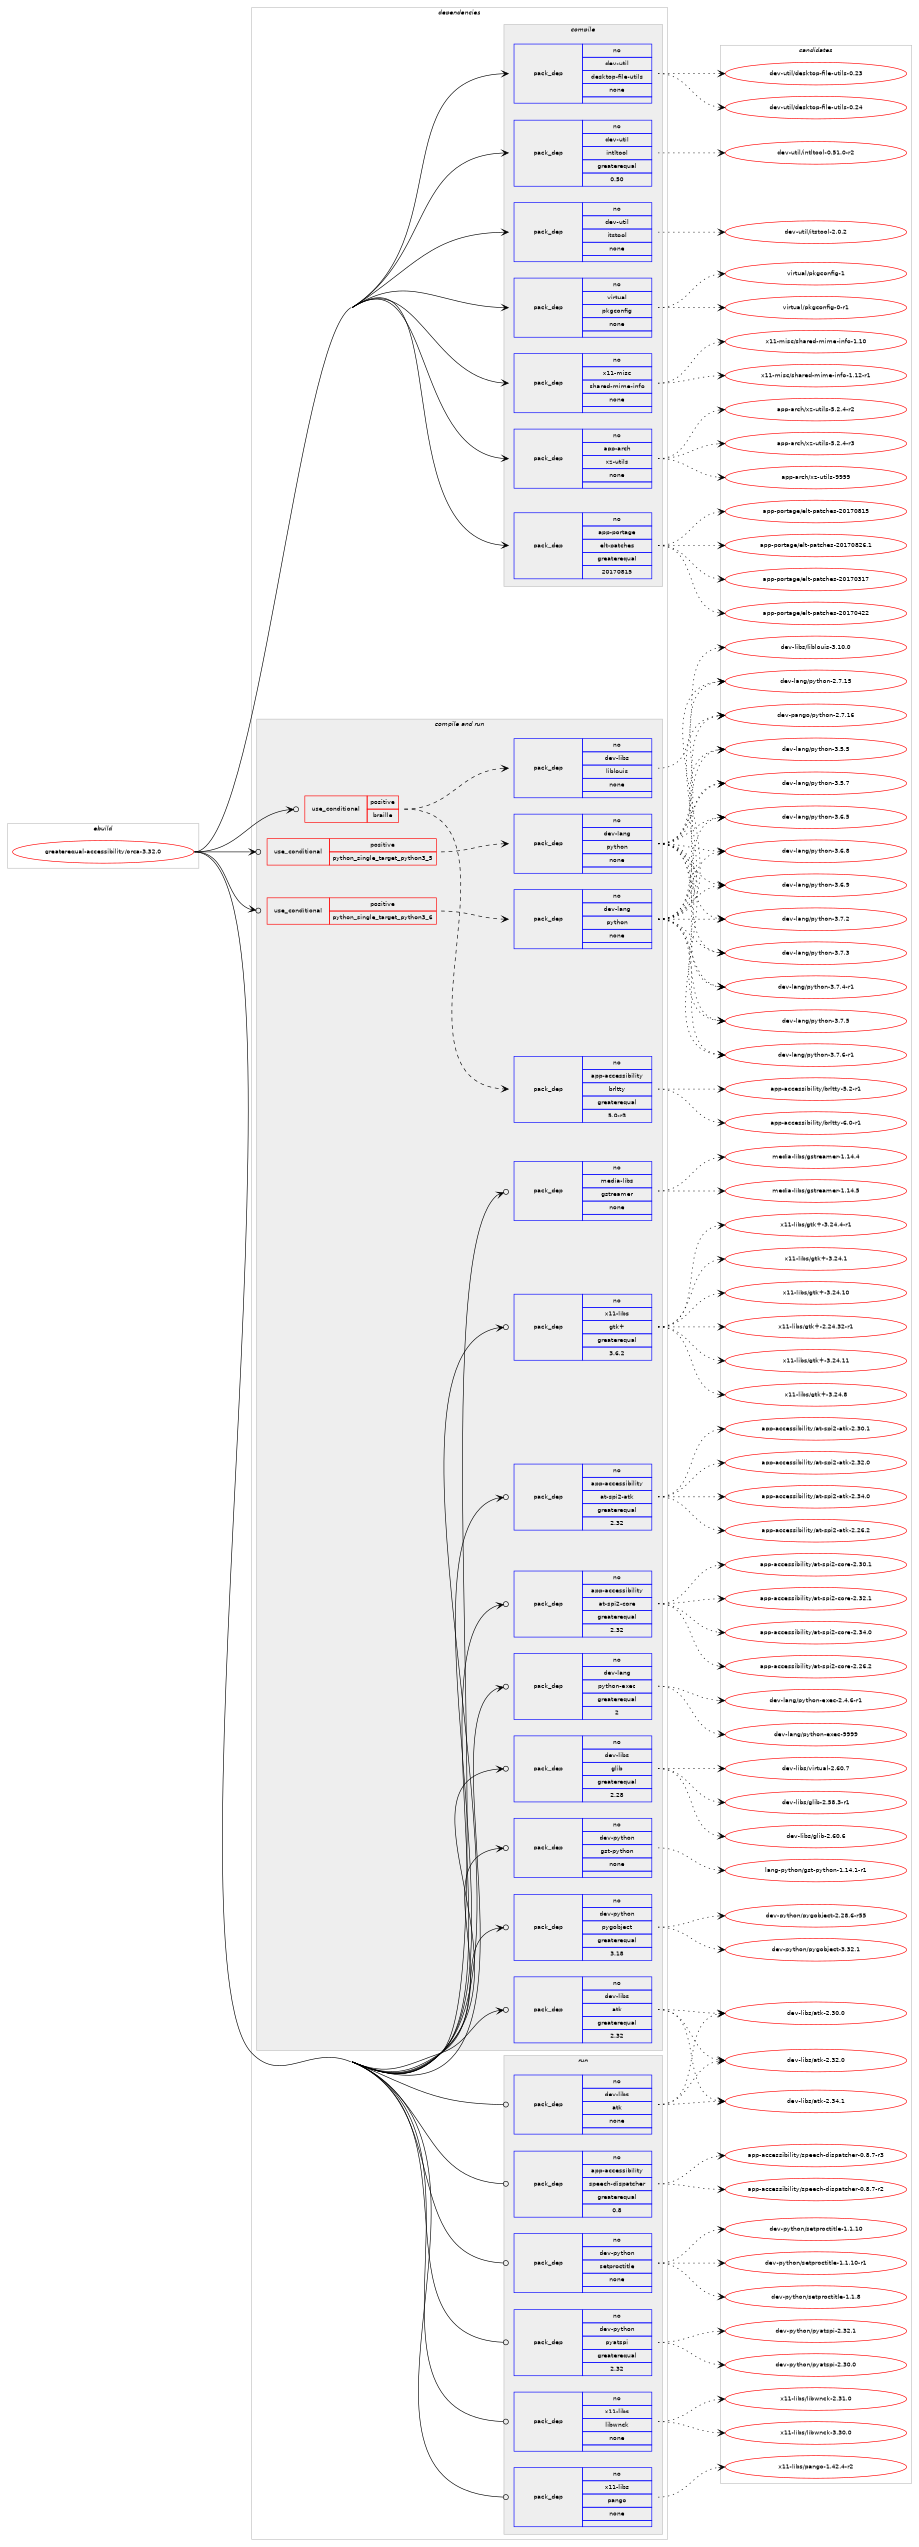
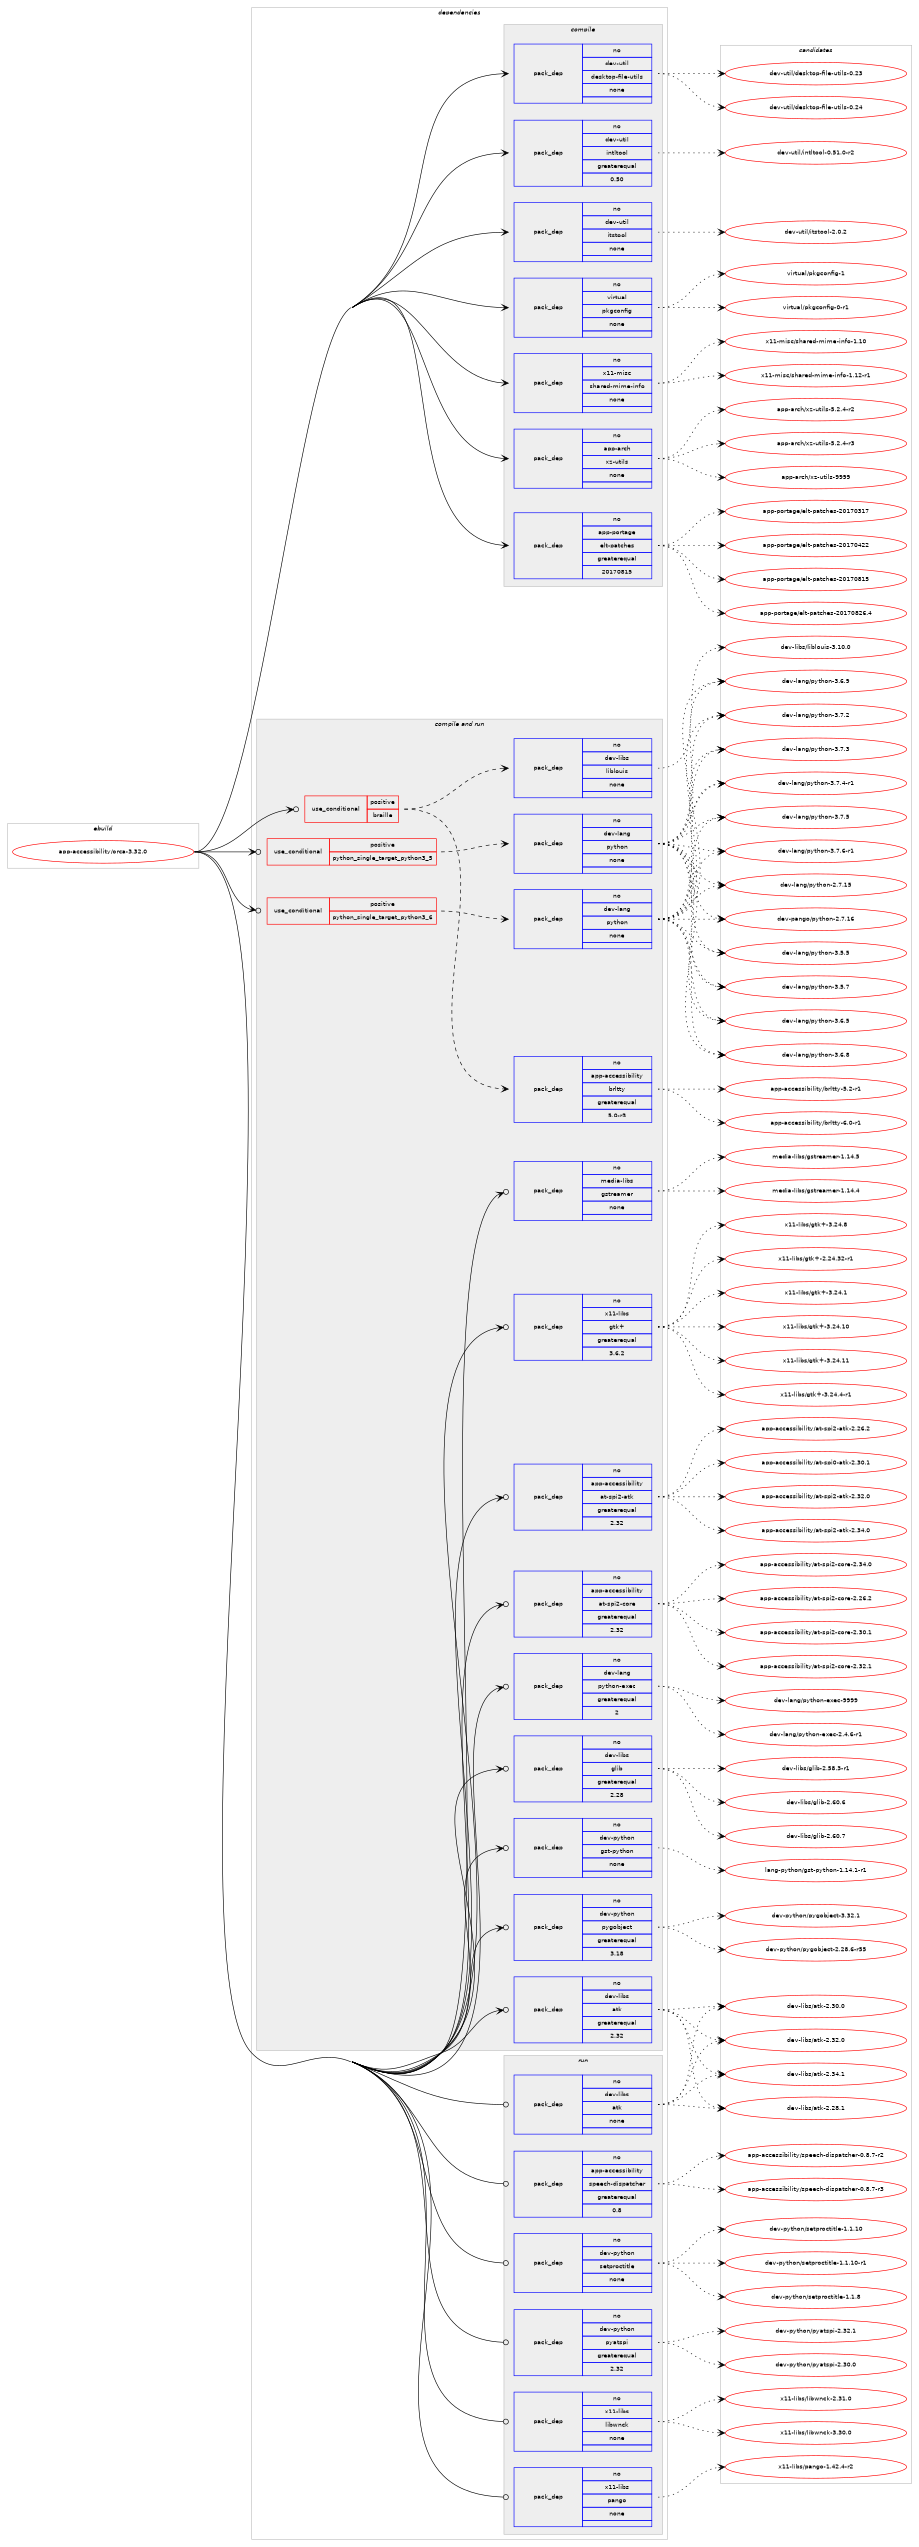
(816, 545) -> (816, 613)
(103, 852) -> (103, 852)
(816, 1429) -> (816, 1463)
(816, 1769) -> (816, 1837)
none -> (816, 2108)
